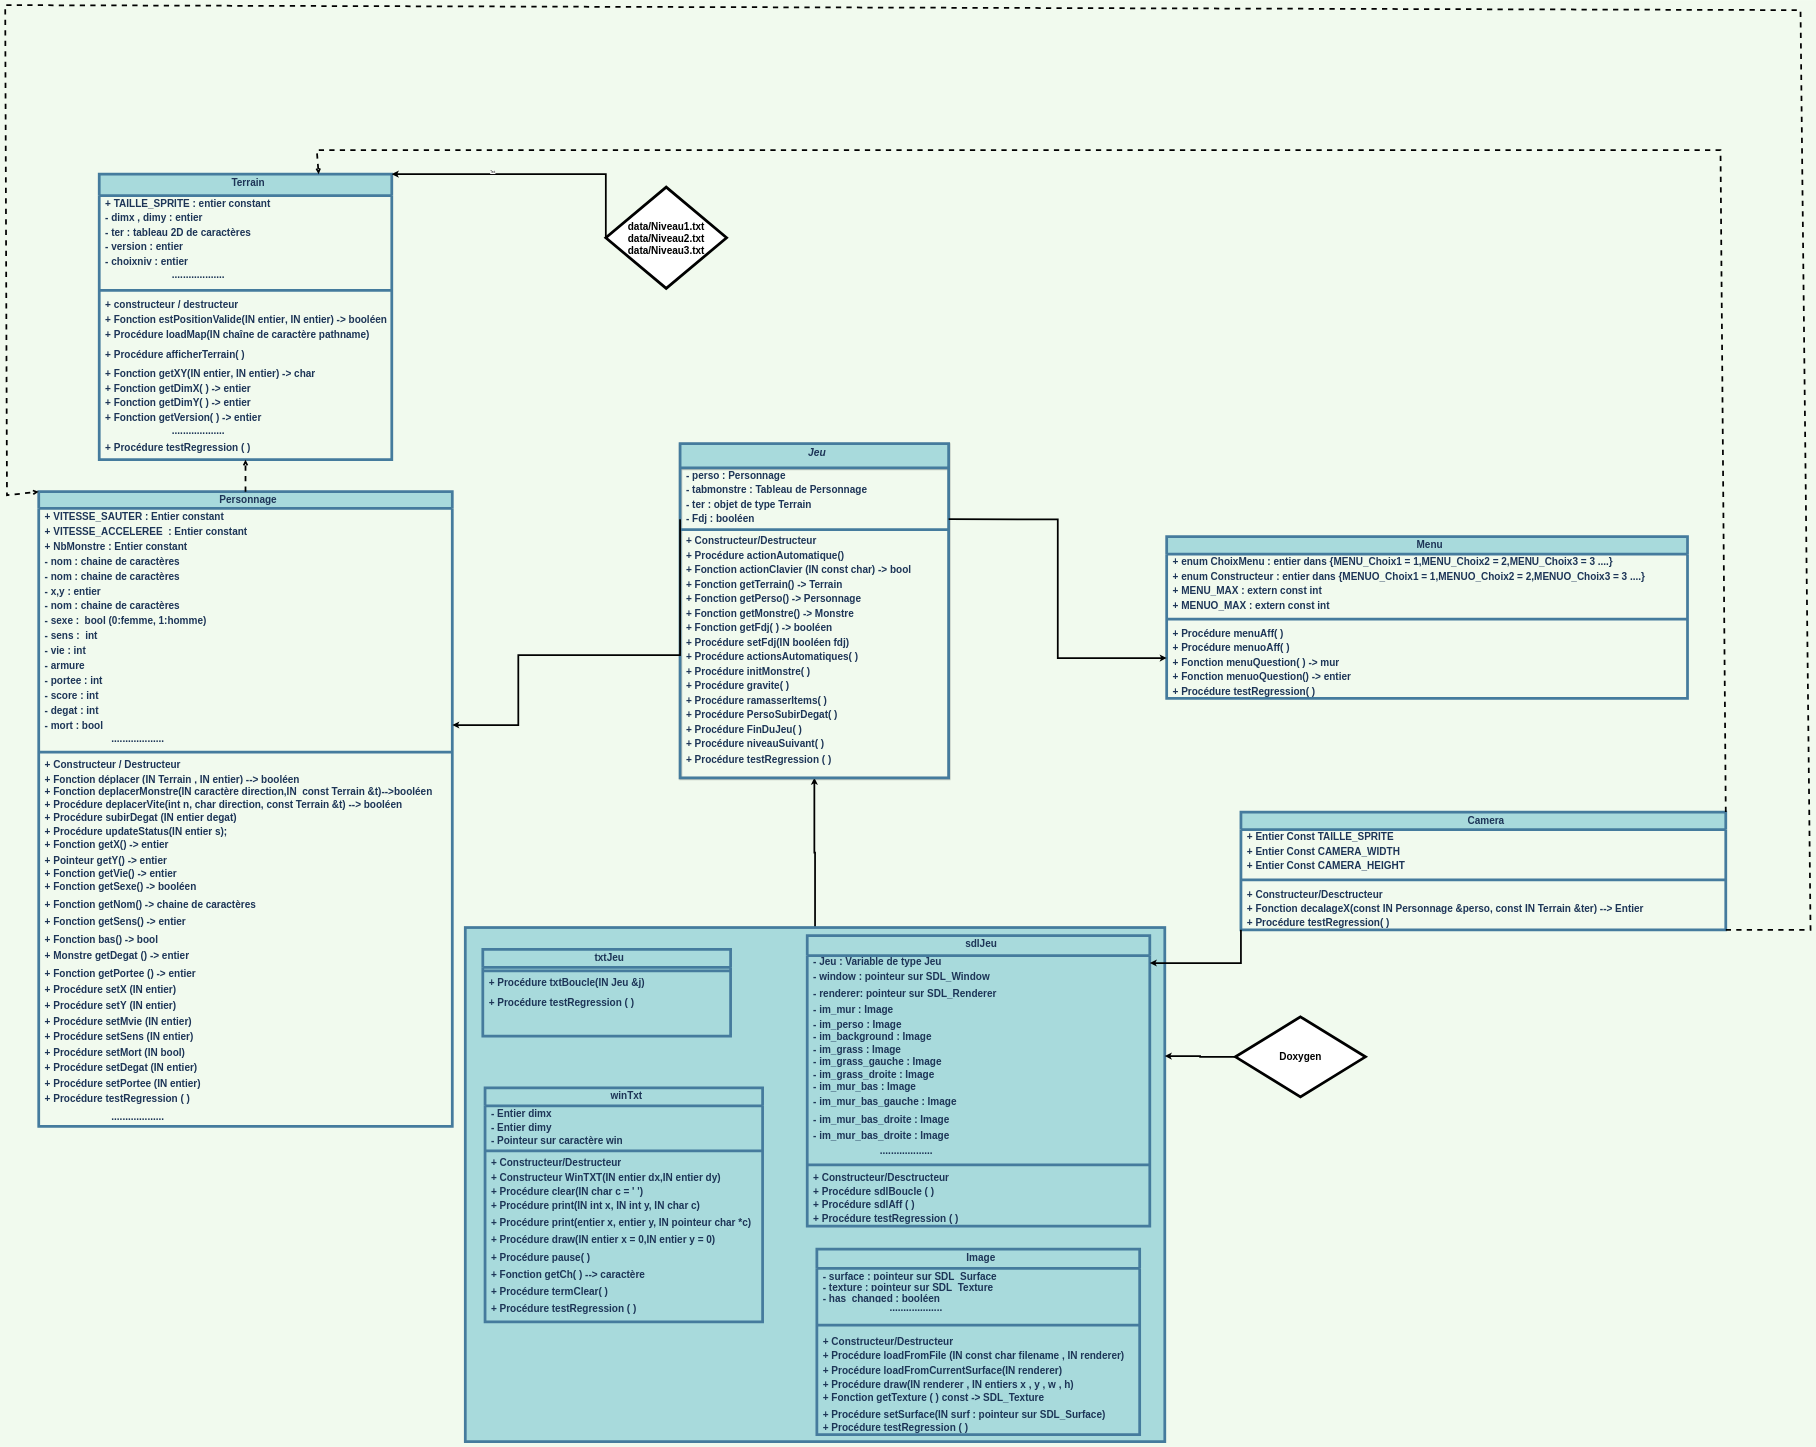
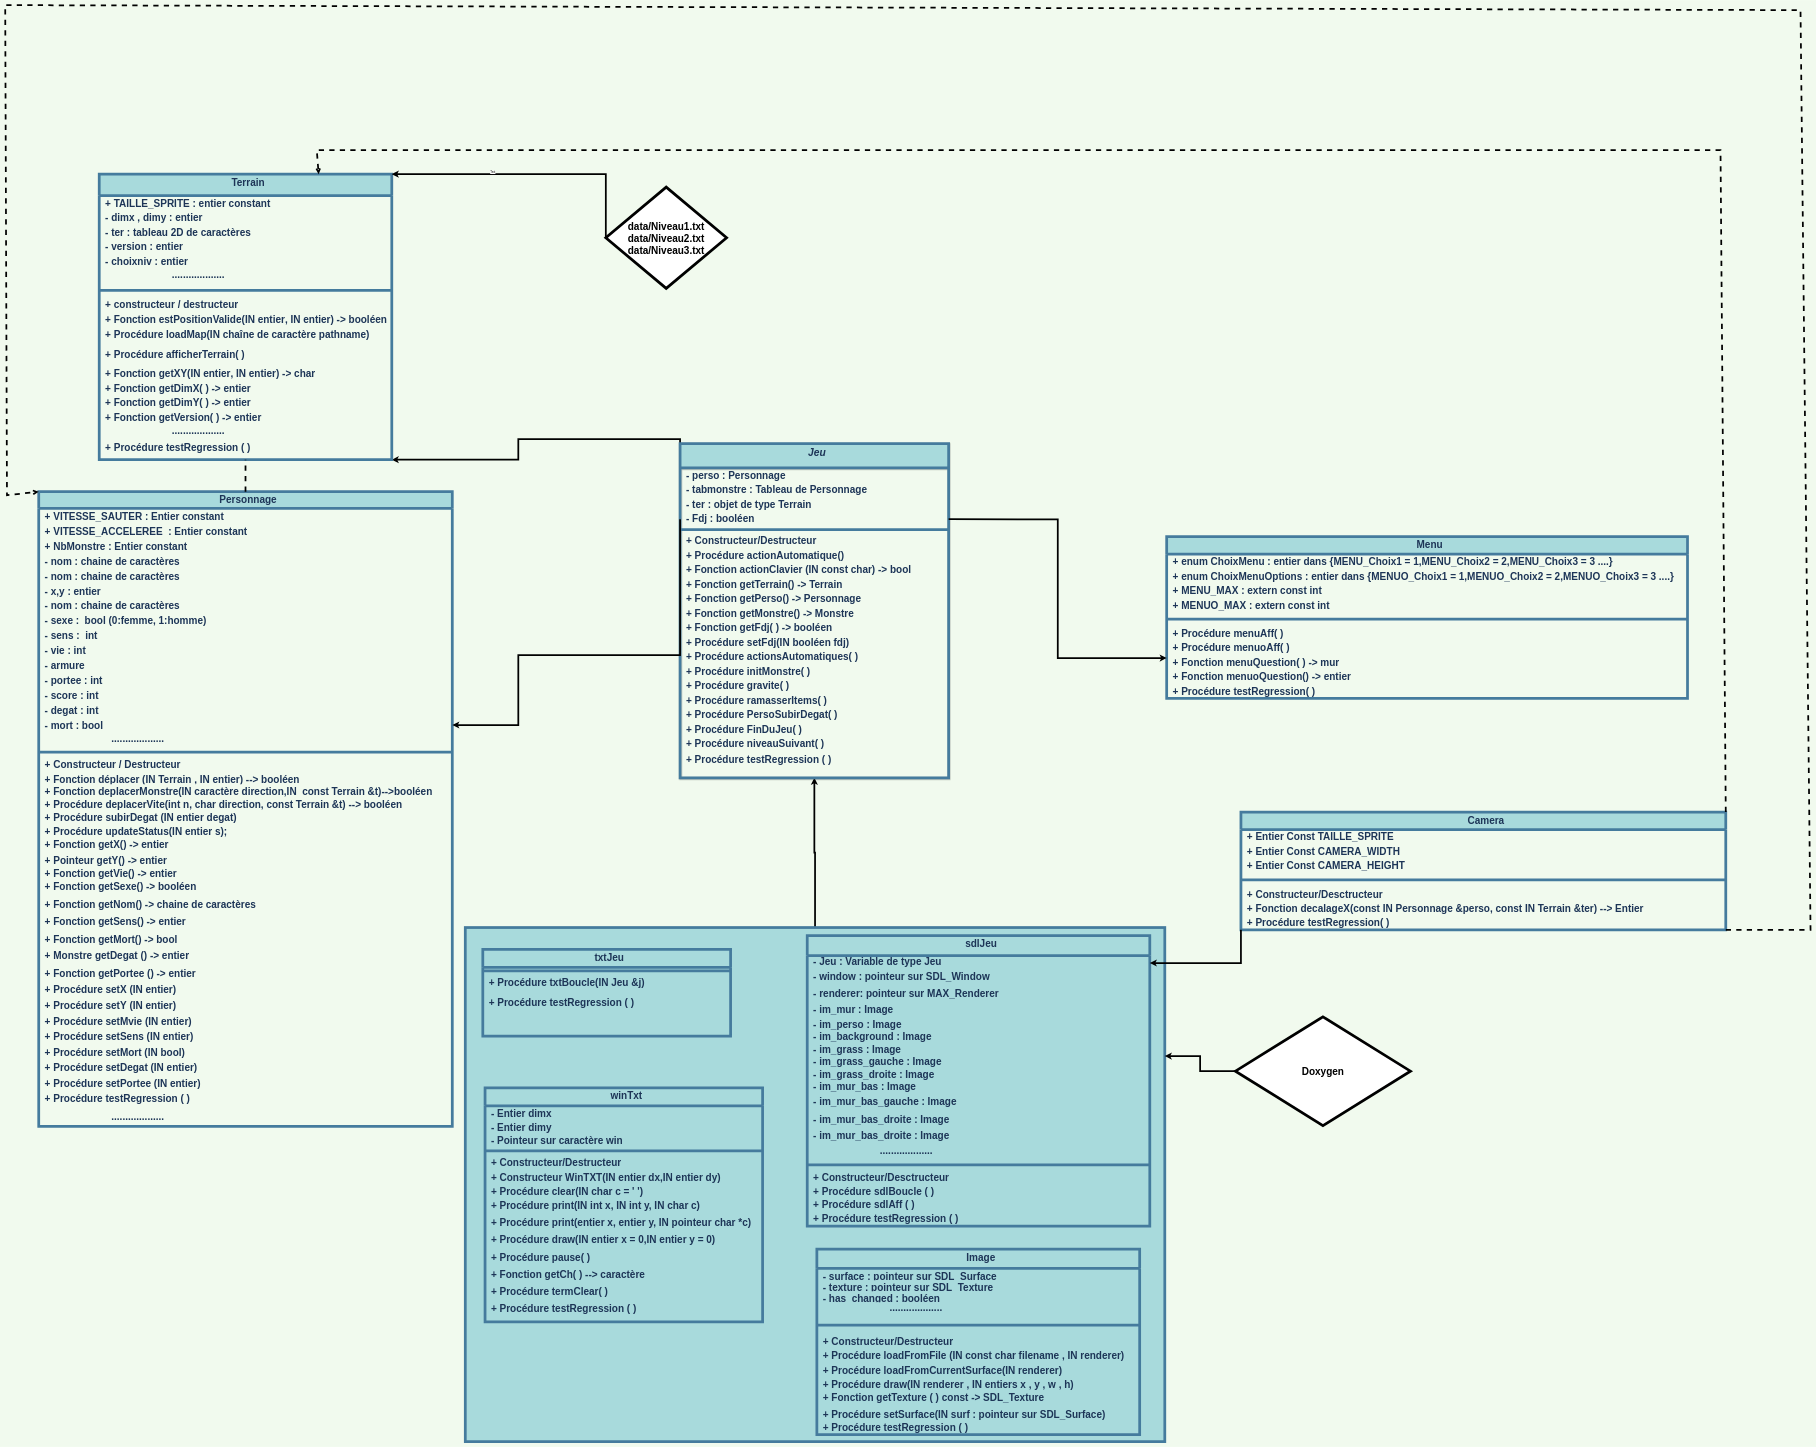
none -> (529, 439)
(245, 465) -> (245, 464)
(1396, 576) -> (1405, 576)
(105, 939) -> (116, 939)
(909, 994) -> (909, 994)
(1300, 1057) -> (1323, 1071)
